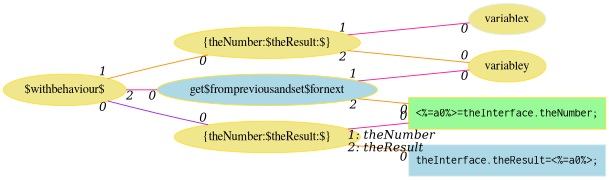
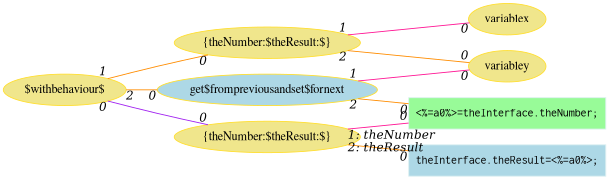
(507, 19) -> (507, 19)
(142, 90) -> (142, 90)
(507, 113) -> (507, 113)
